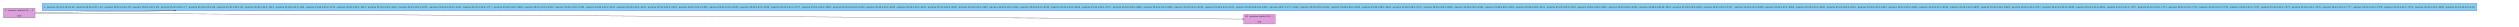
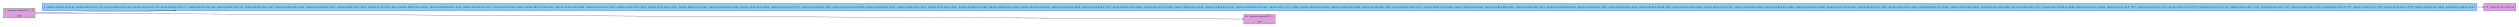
none -> (2500, 7)
